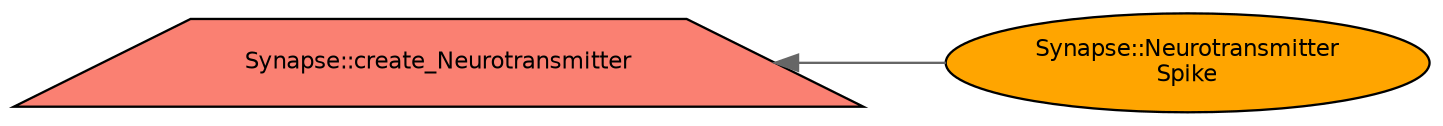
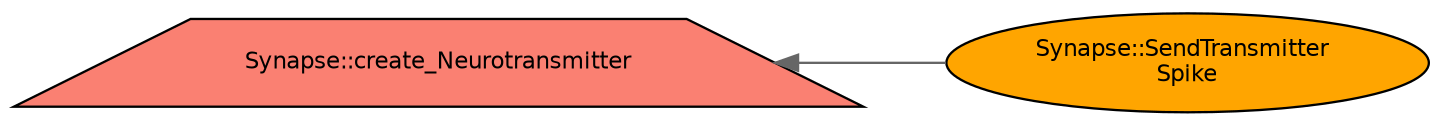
(1188, 63) -> (1188, 63)
